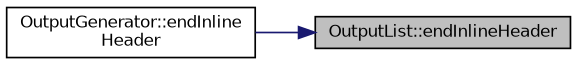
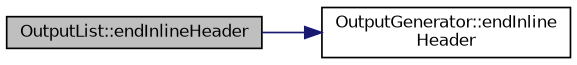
(277, 33) -> (283, 33)
